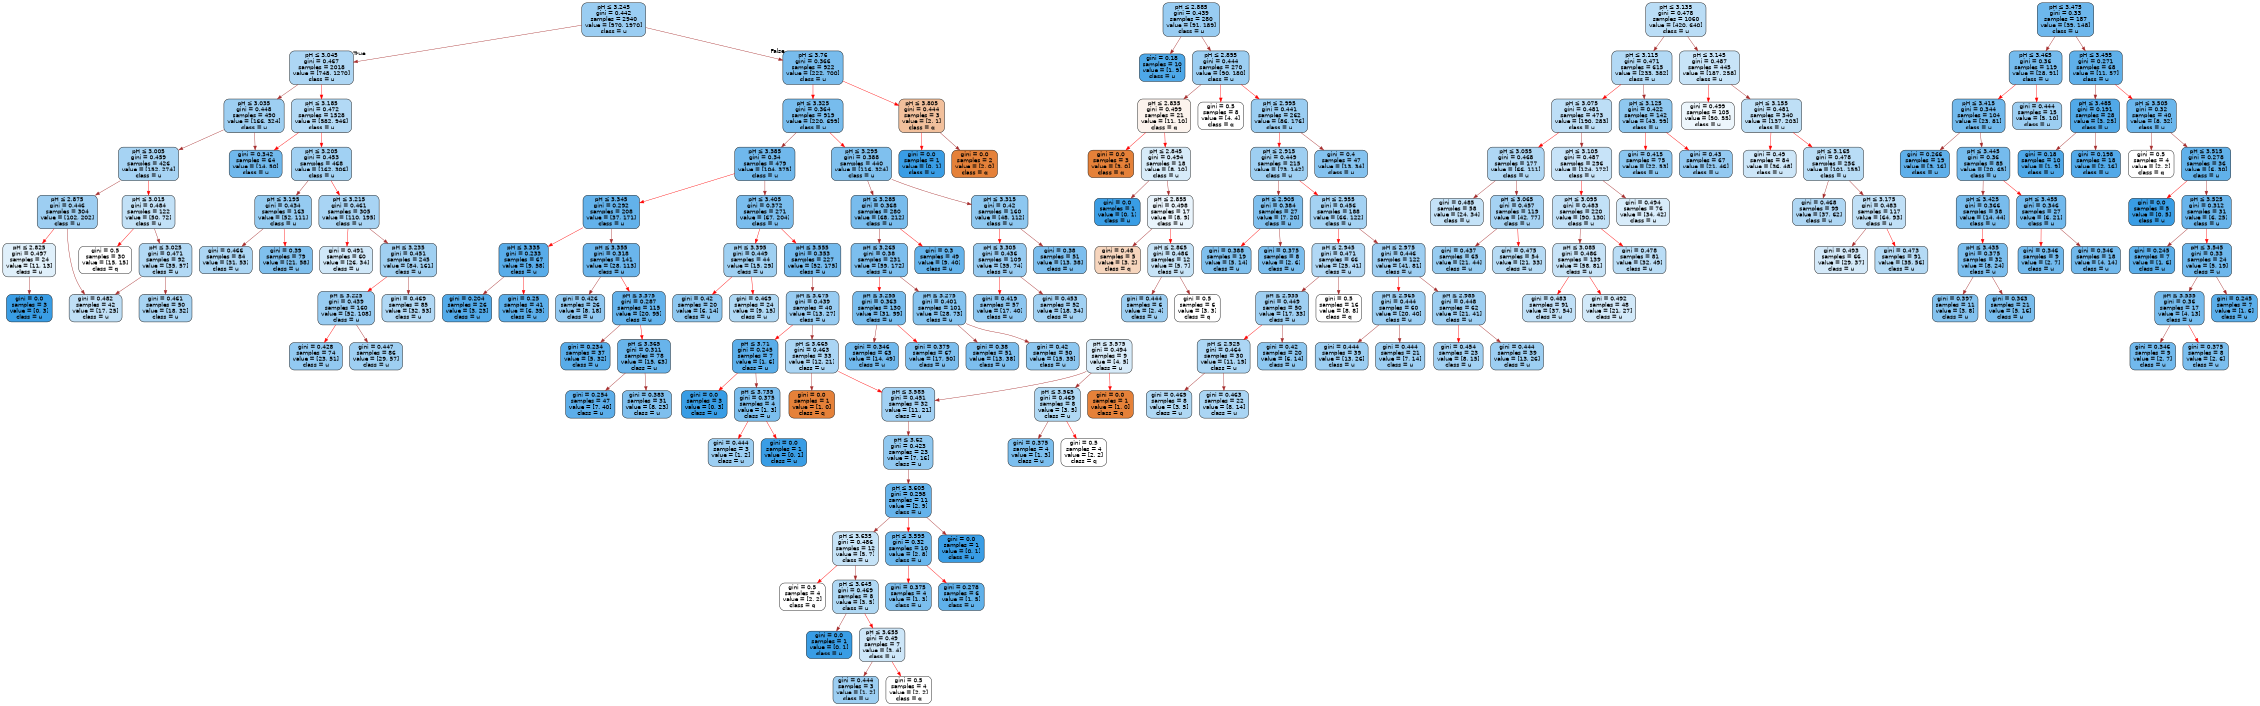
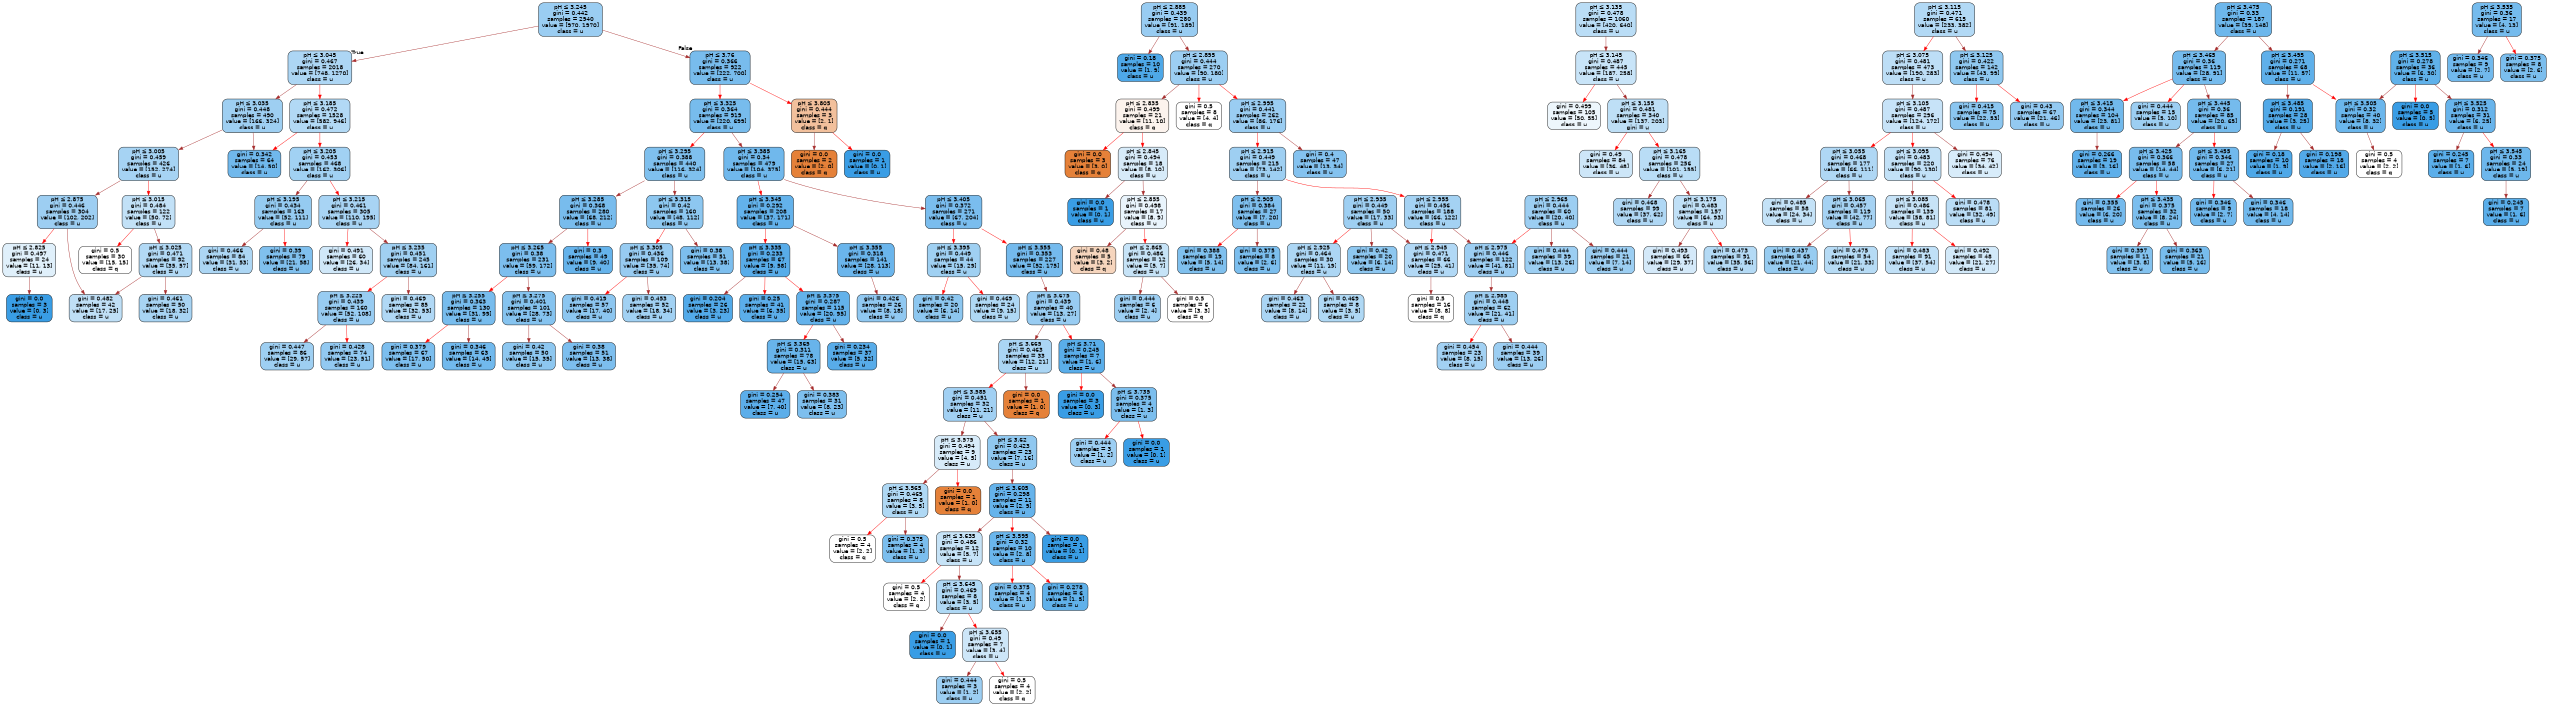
(1660, 42) -> none
(1772, 128) -> (1638, 128)
(1981, 138) -> (2206, 90)
(1550, 139) -> (1882, 139)
(2177, 139) -> (2390, 90)
(1879, 212) -> (1700, 212)
none -> (2101, 212)
(624, 282) -> (793, 283)
(1399, 282) -> (1523, 235)
(2194, 282) -> none
(1312, 283) -> (1399, 235)
(1013, 389) -> (964, 426)
